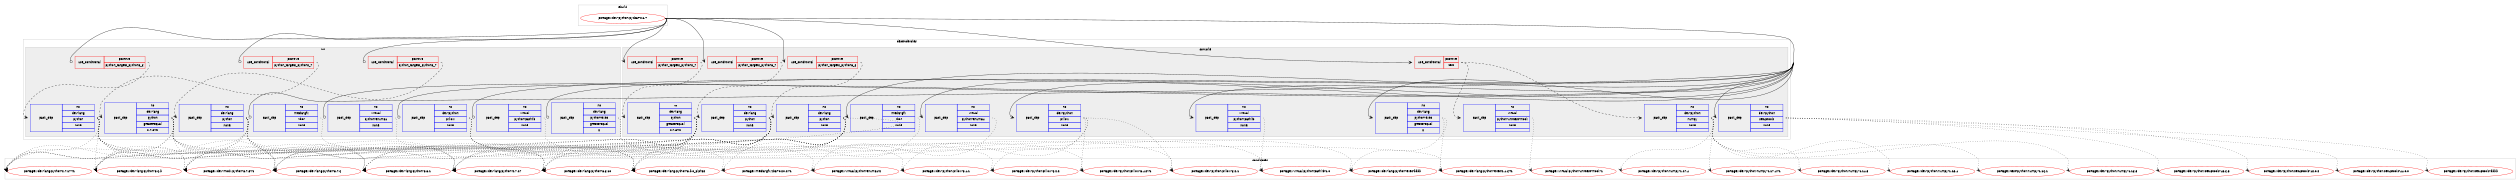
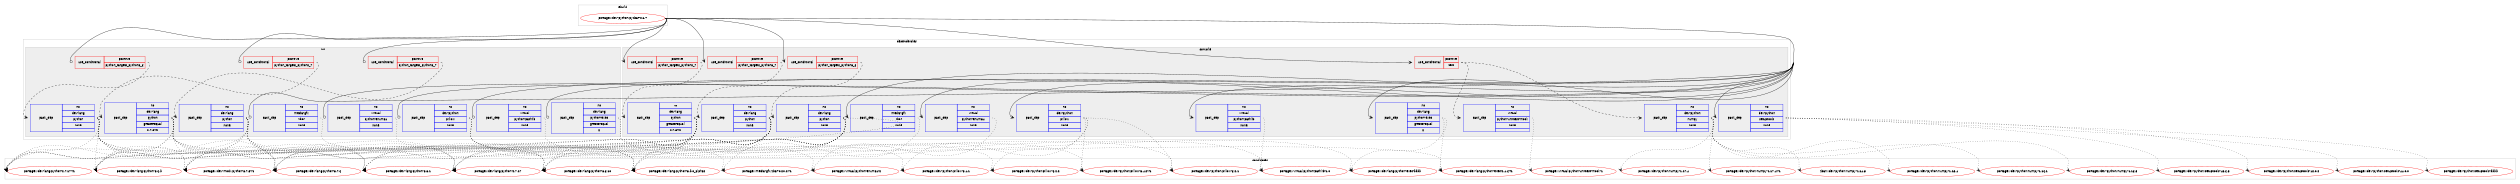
(1843, 171) -> (1843, 171)
(2022, 171) -> (2022, 171)
